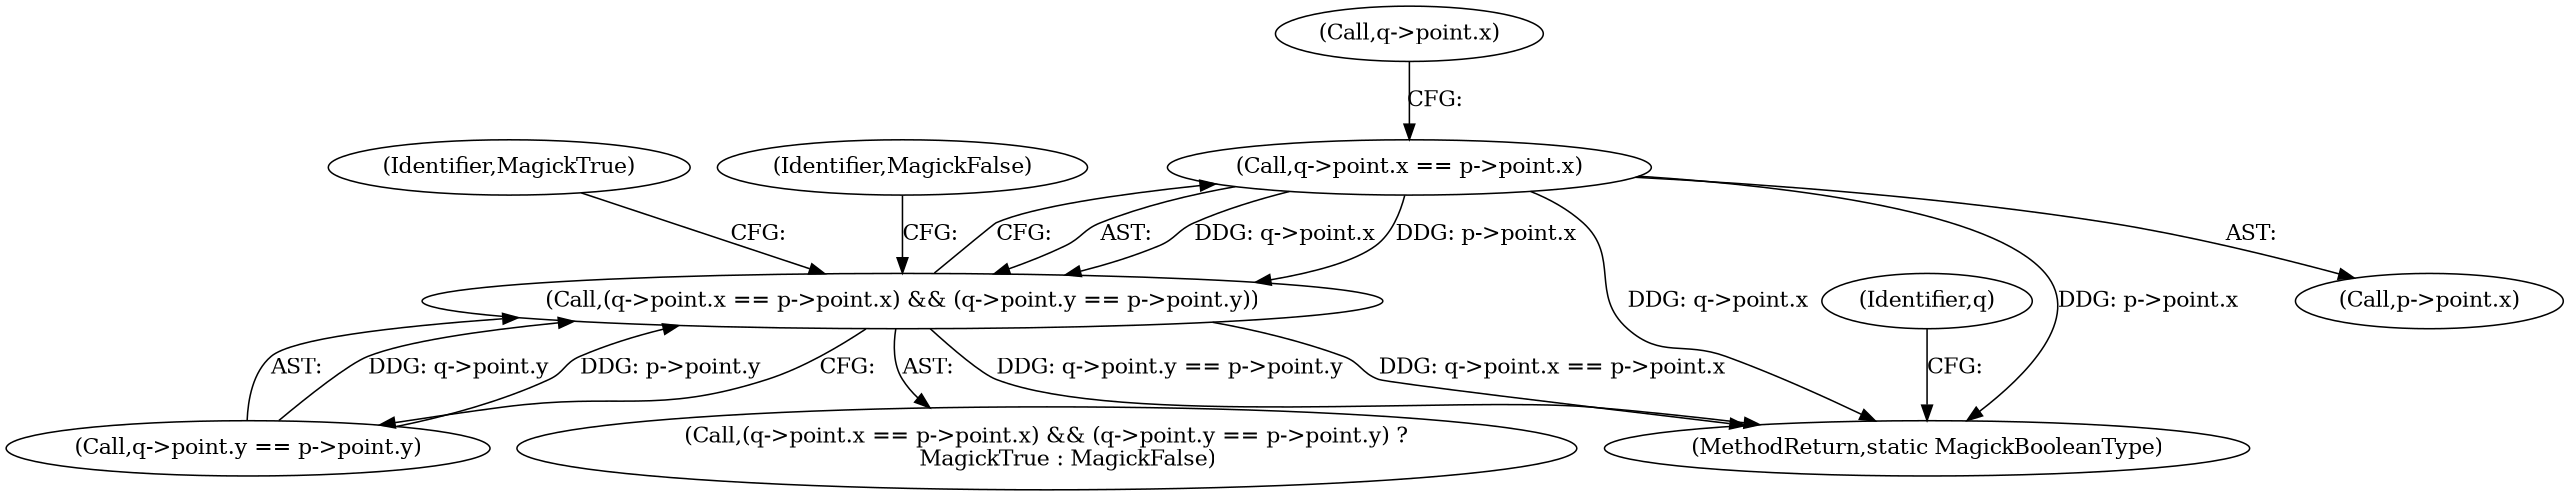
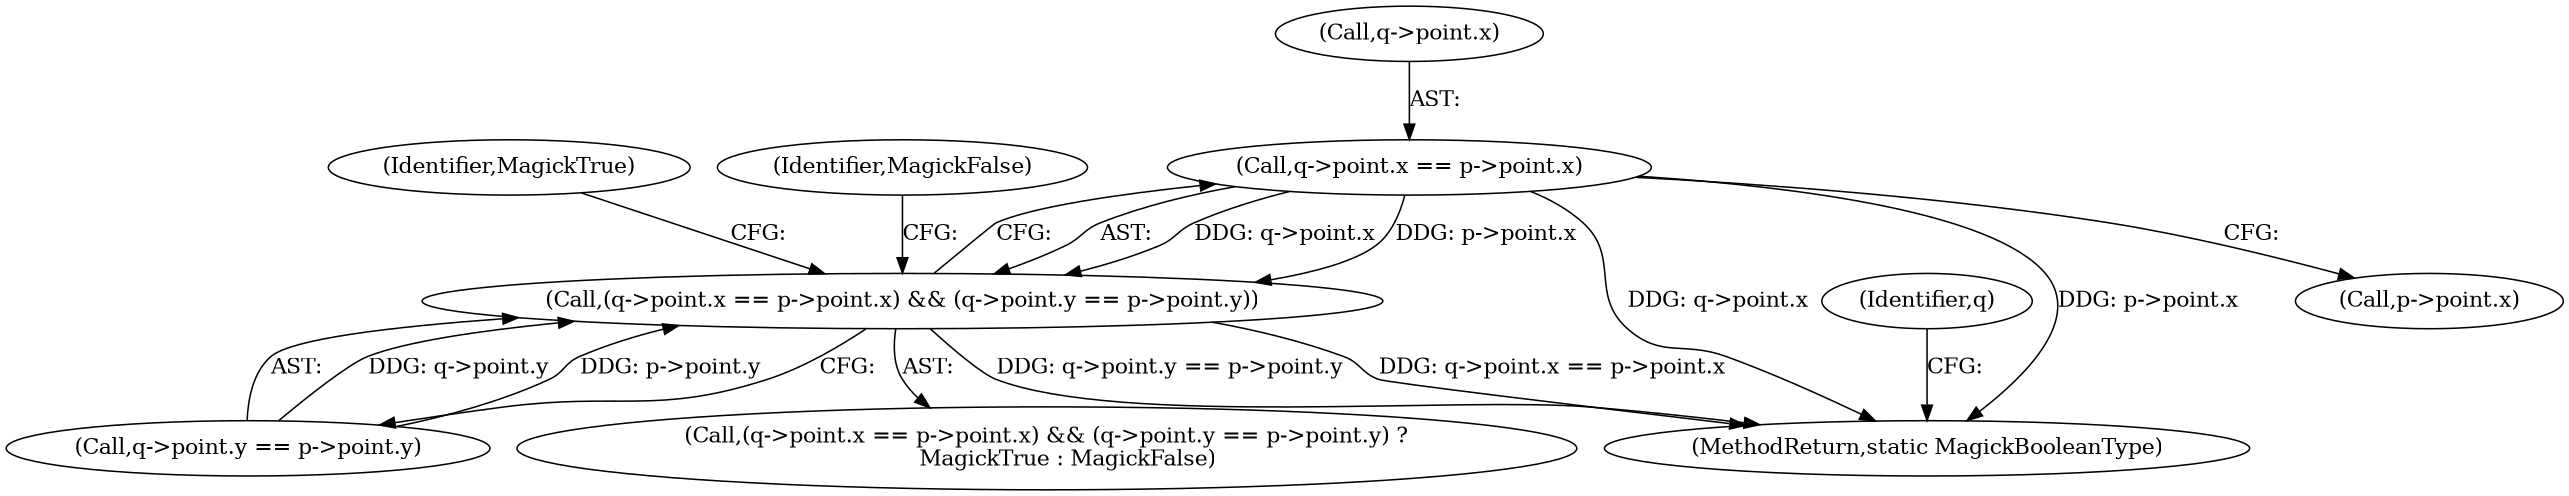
(1439, 101) -> (1439, 101)
(2255, 234) -> (2255, 234)
